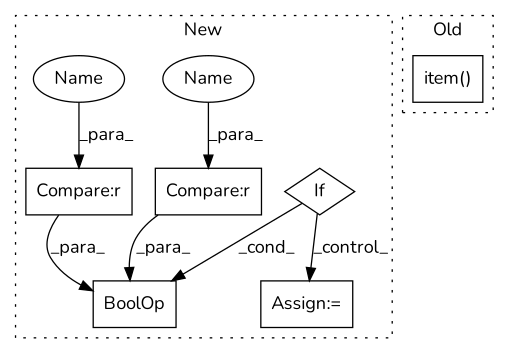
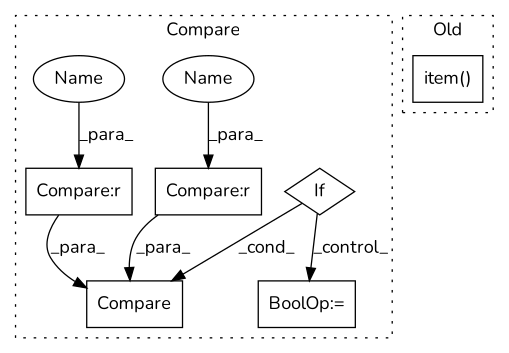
(204, 30) -> (204, 30)
(135, 304) -> (135, 304)
(307, 304) -> (307, 304)
